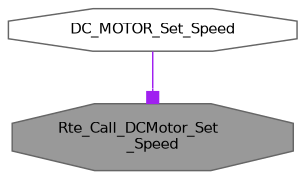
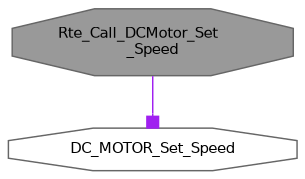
(153, 70) -> (153, 95)
